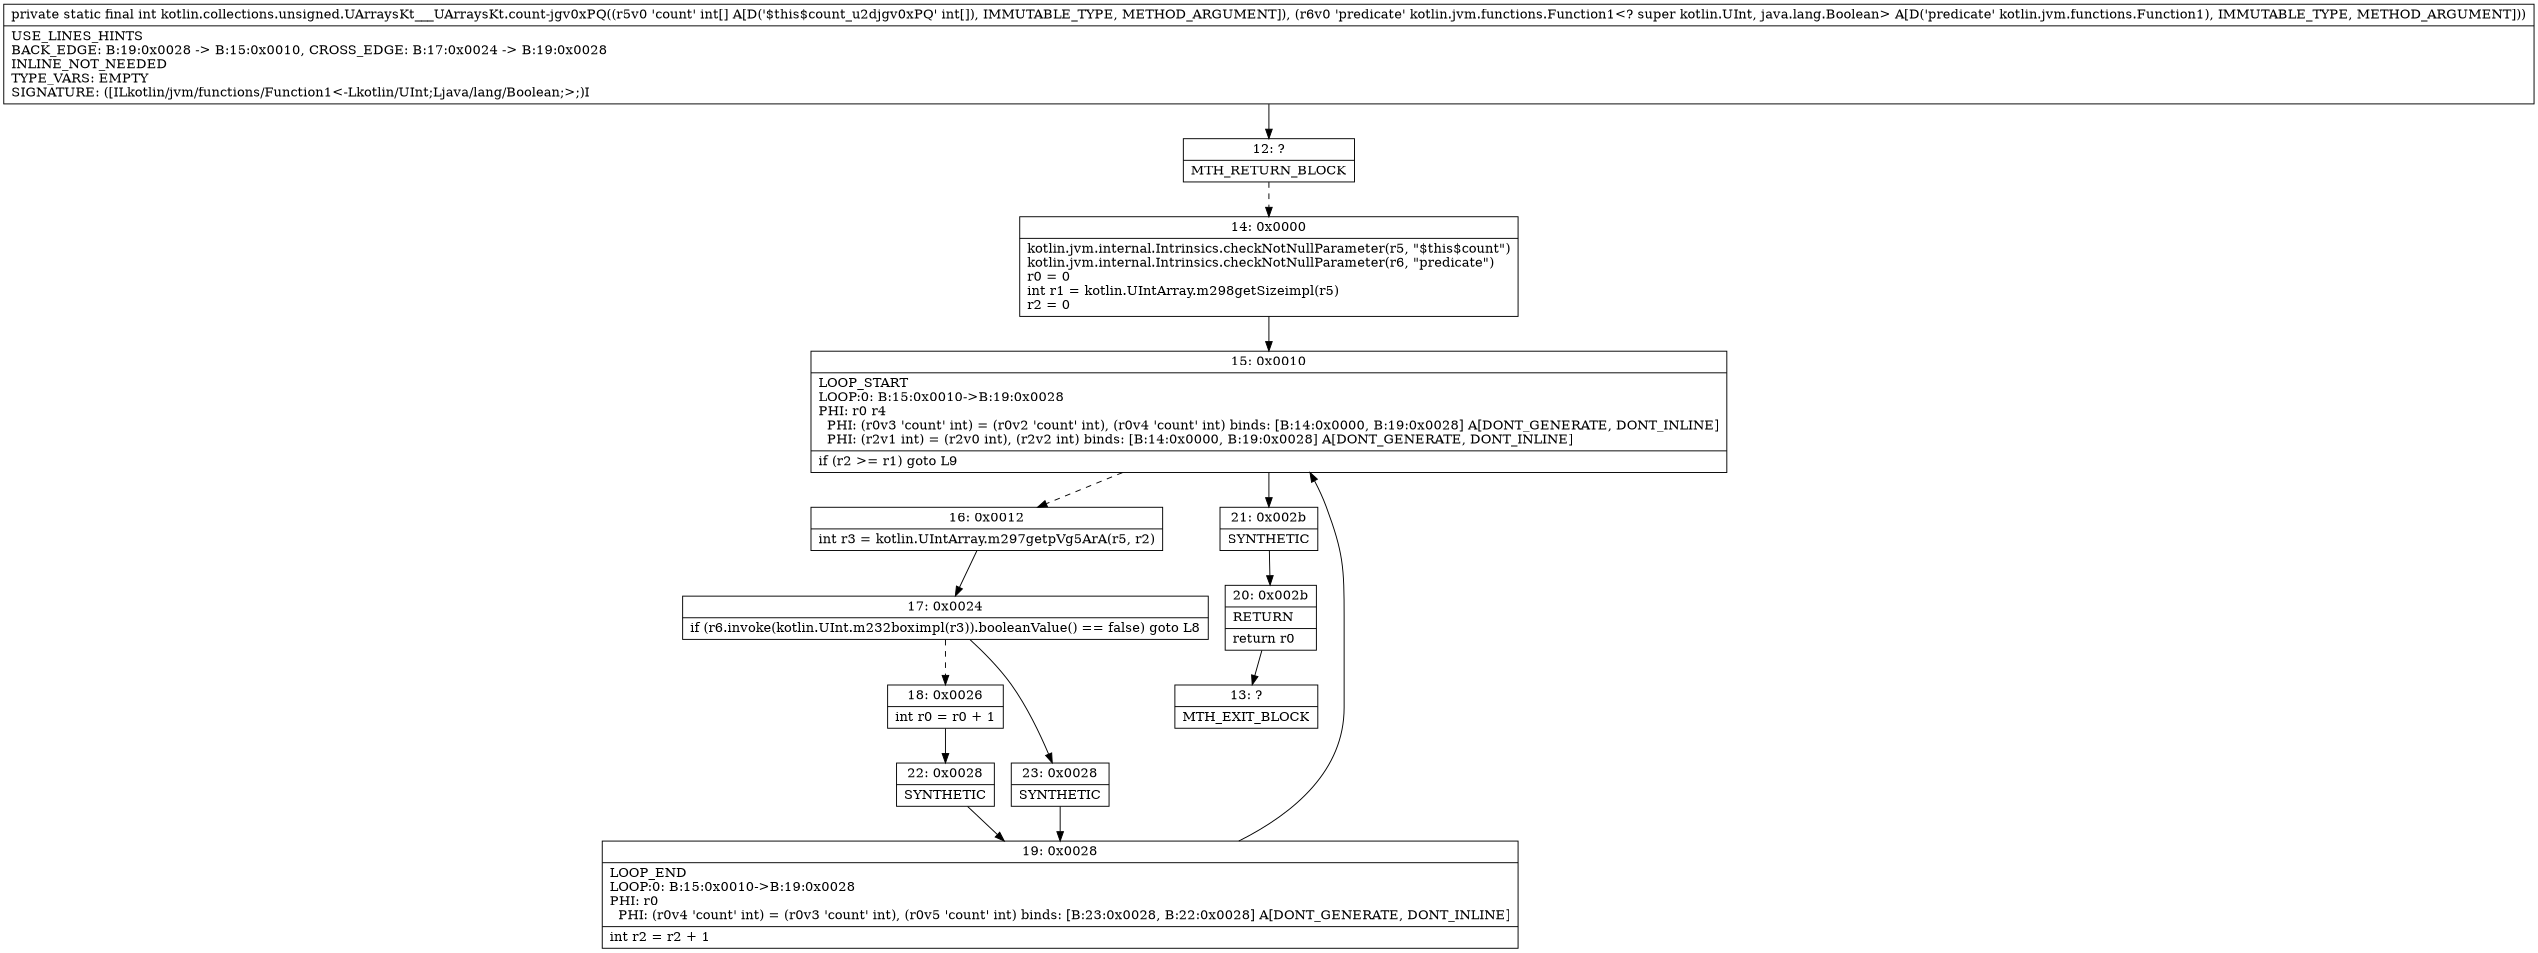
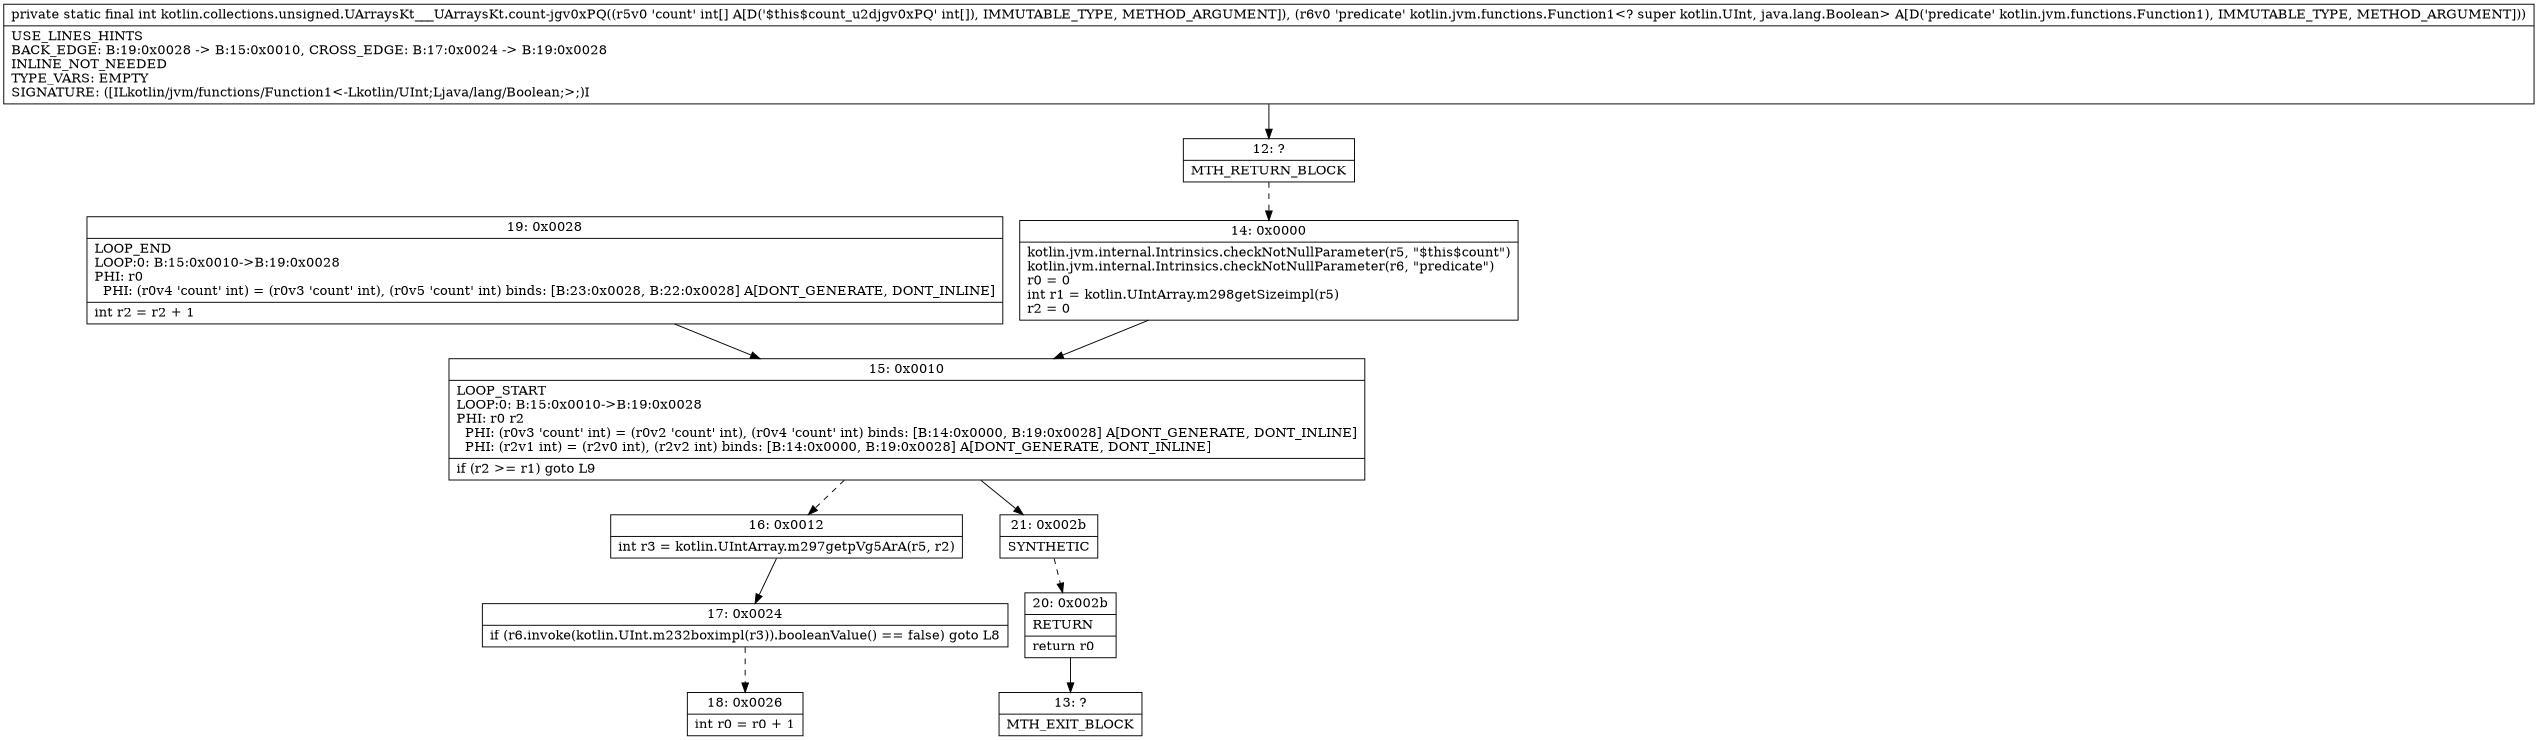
(855, 411) -> (493, 419)
(1270, 563) -> (1057, 571)
(945, 785) -> none
(1060, 785) -> none
